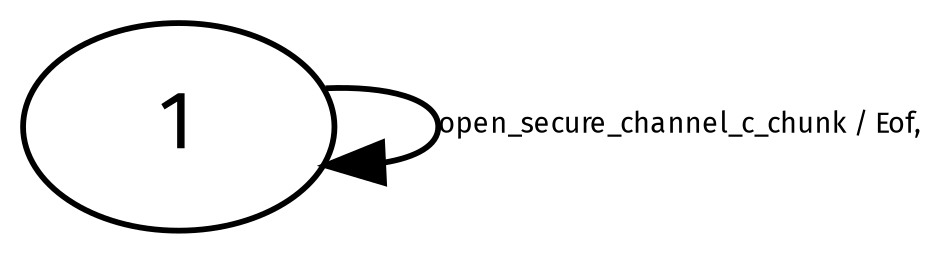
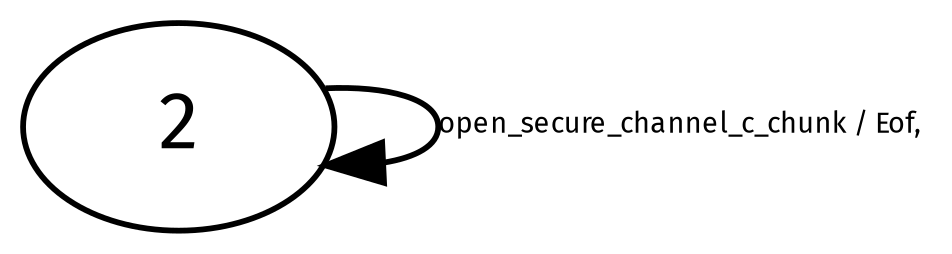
(179, 127) -> (179, 127)
